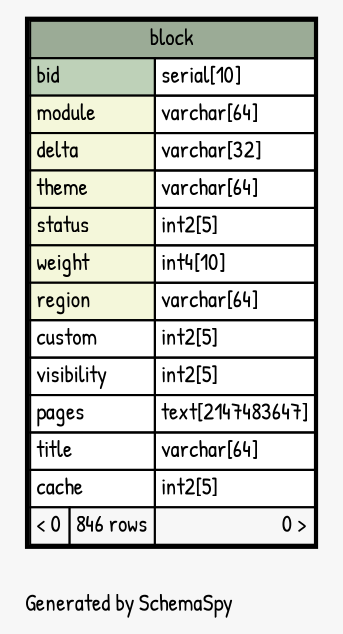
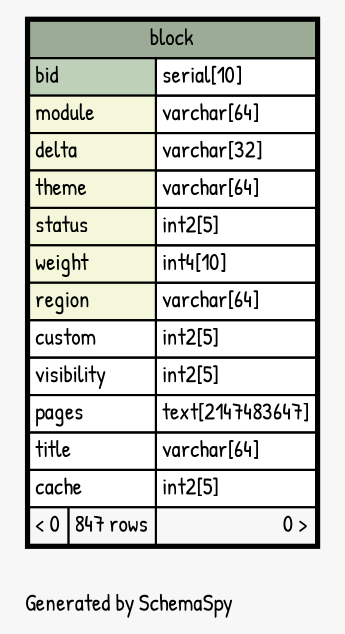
(112, 525) -> (112, 525)
